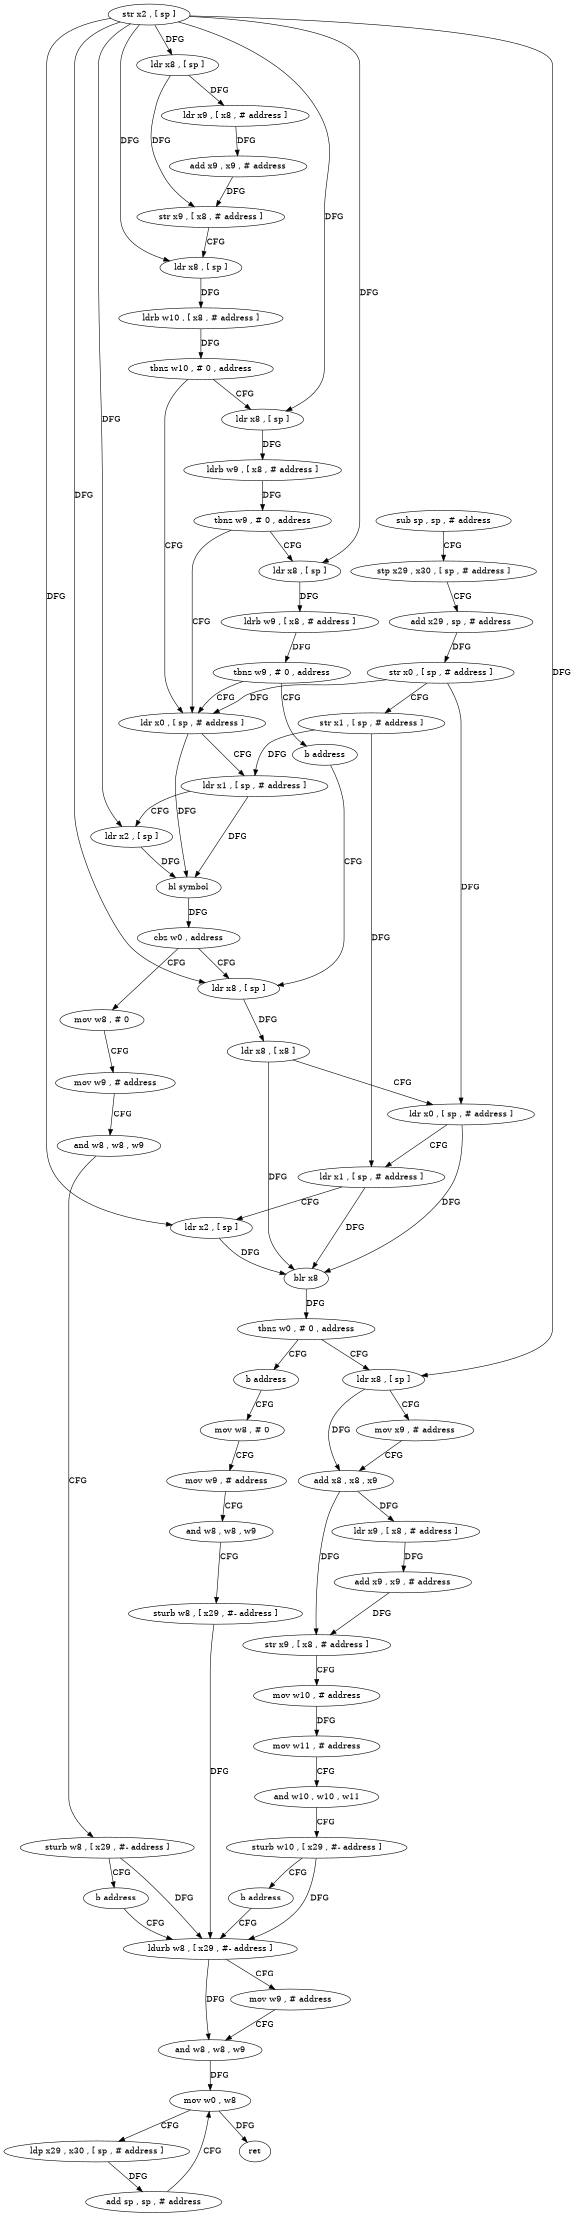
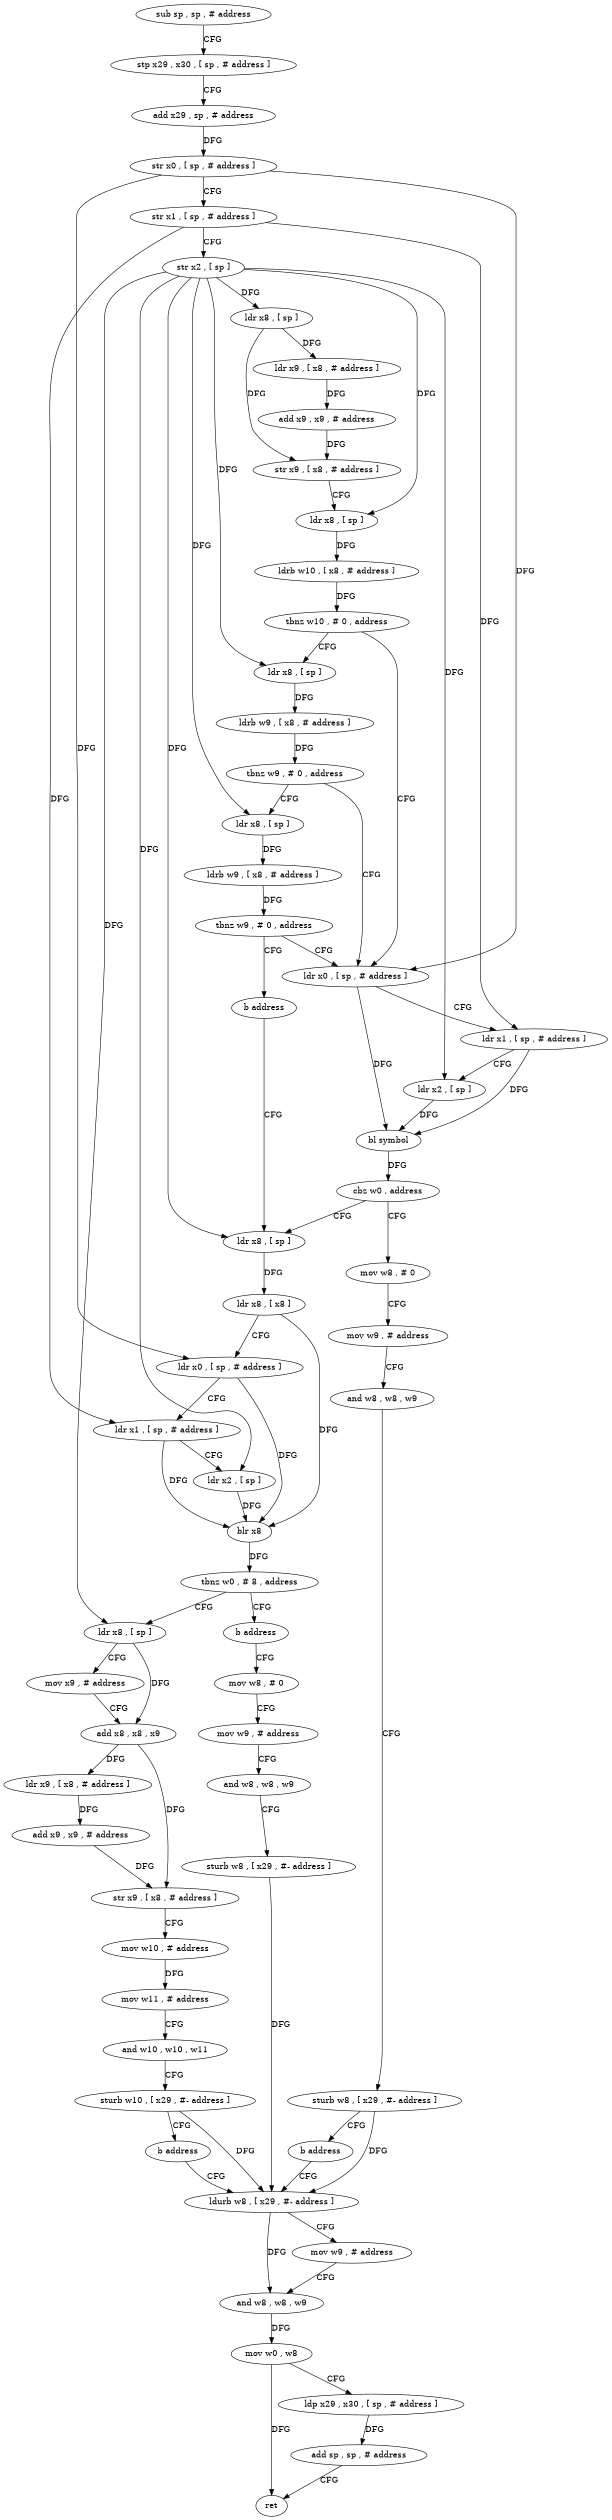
none -> (204, 239)
(306, 1329) -> (250, 1582)
(196, 2159) -> (315, 2481)
